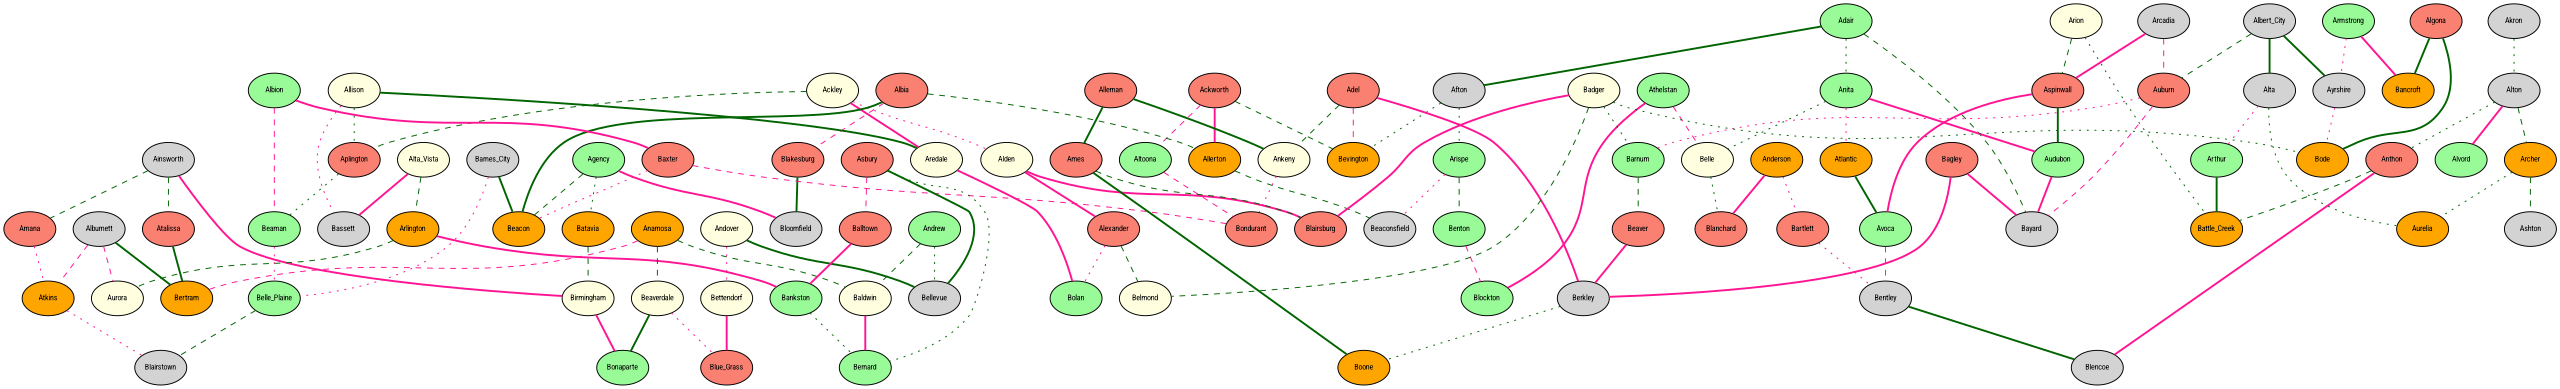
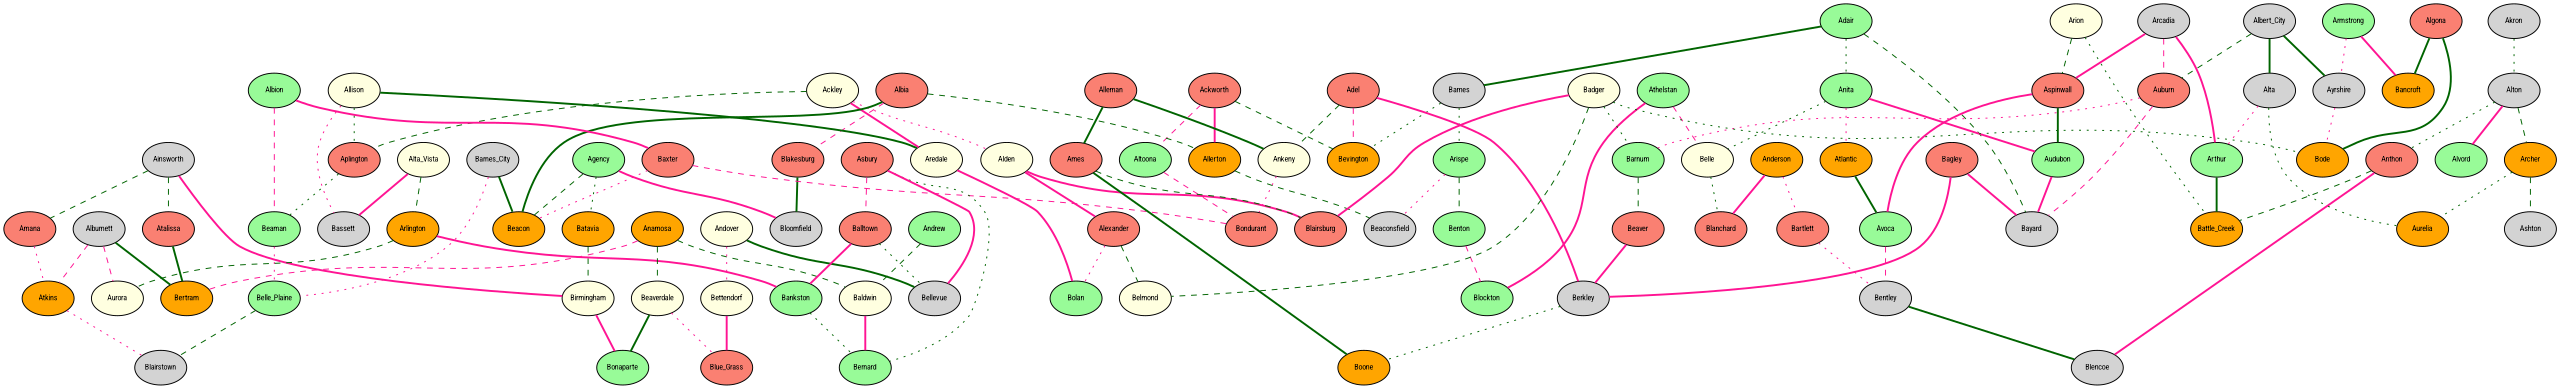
none -> (2203, 87)
(1459, 90) -> (1459, 90)
(964, 209) -> (964, 209)
(935, 264) -> (896, 260)
